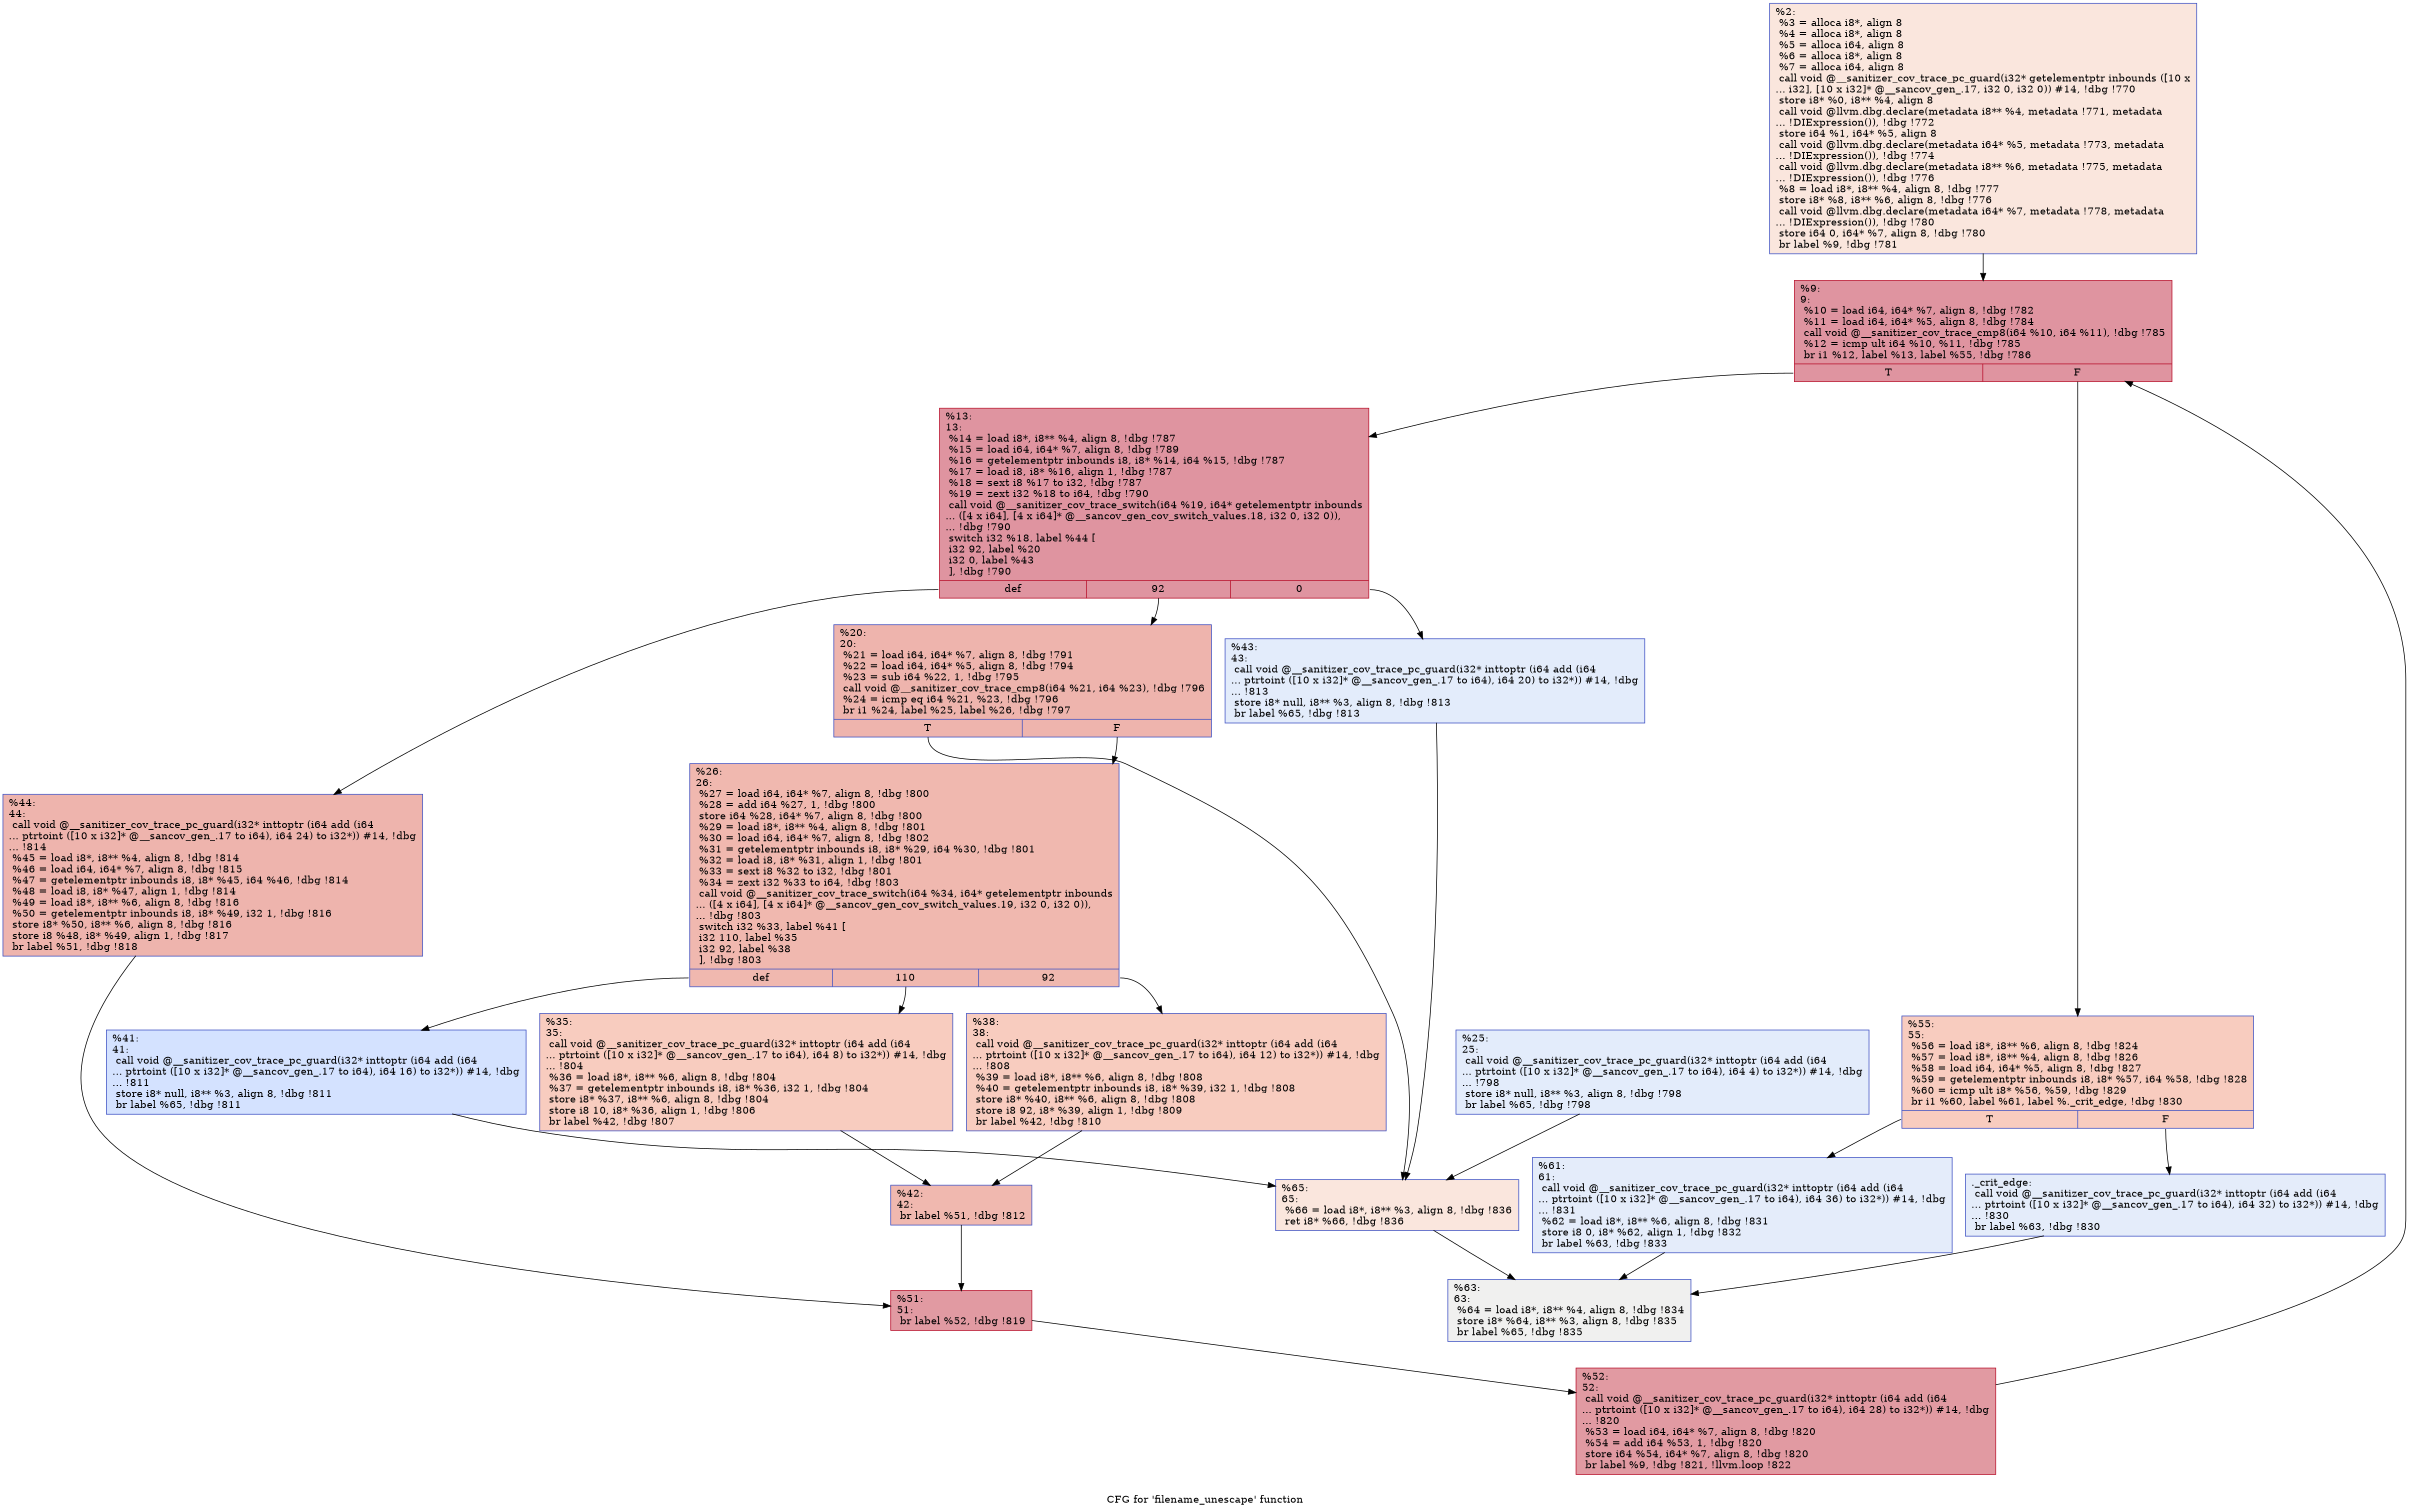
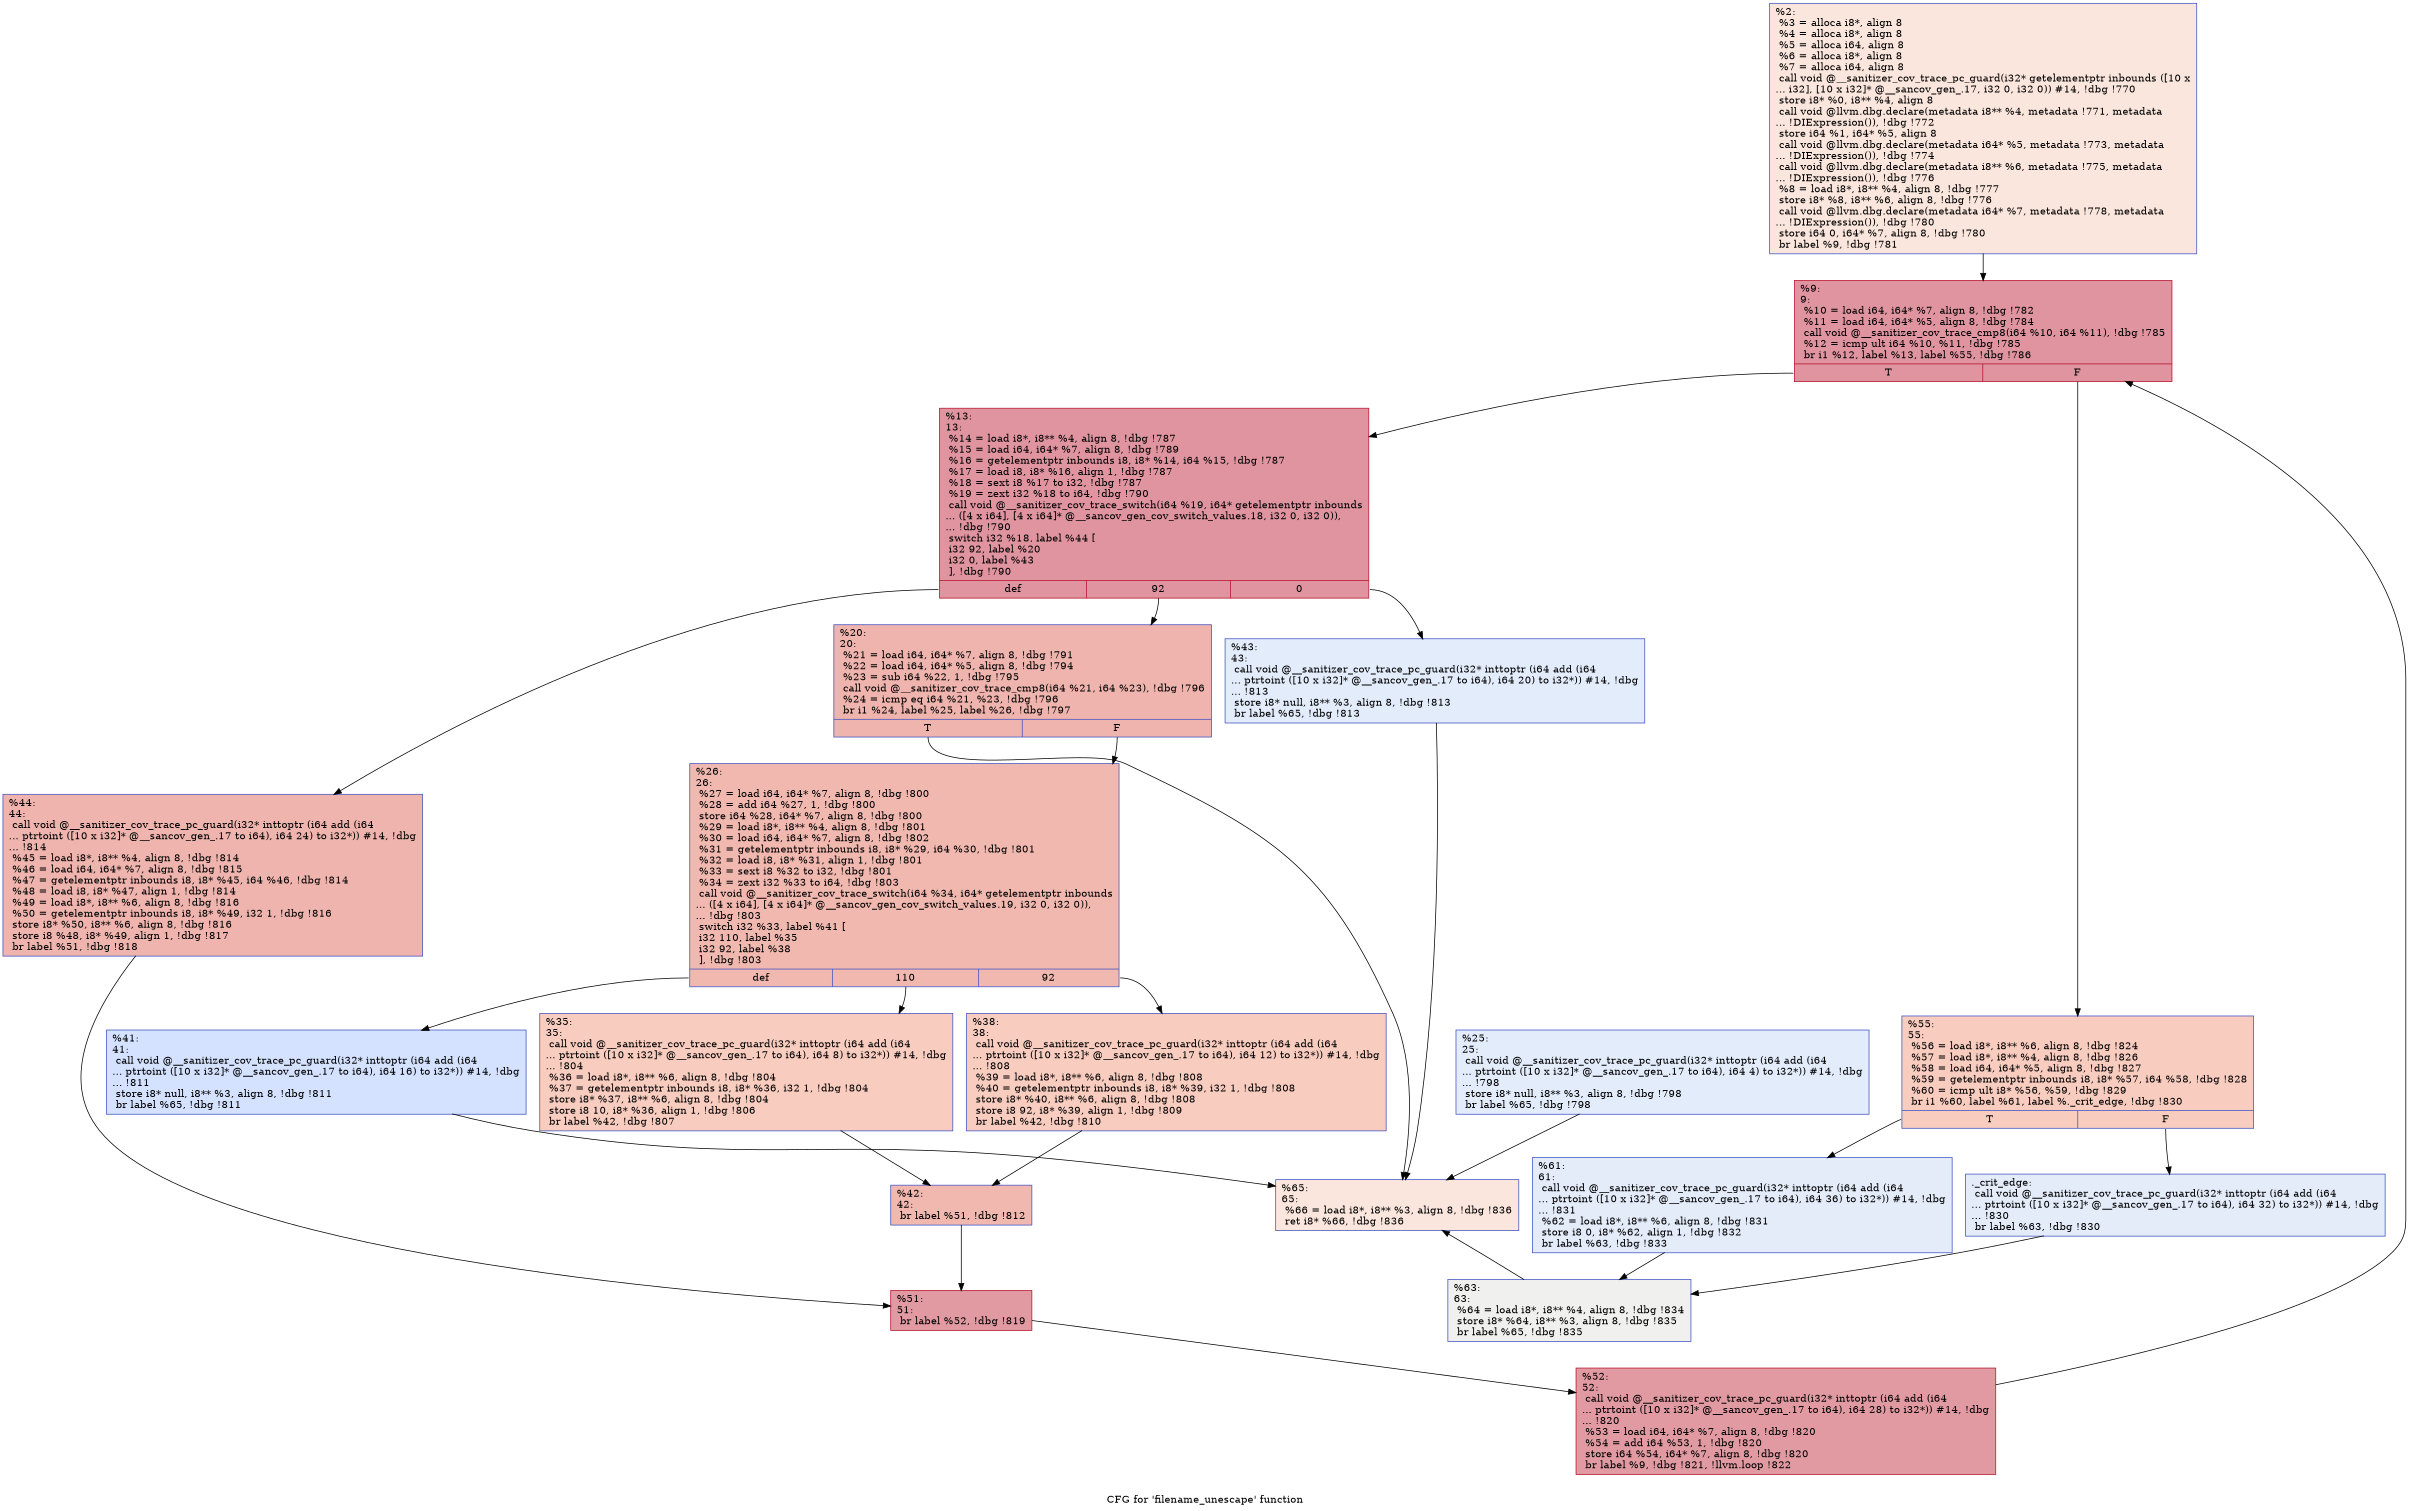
(1471, 1253) -> (1487, 1257)
